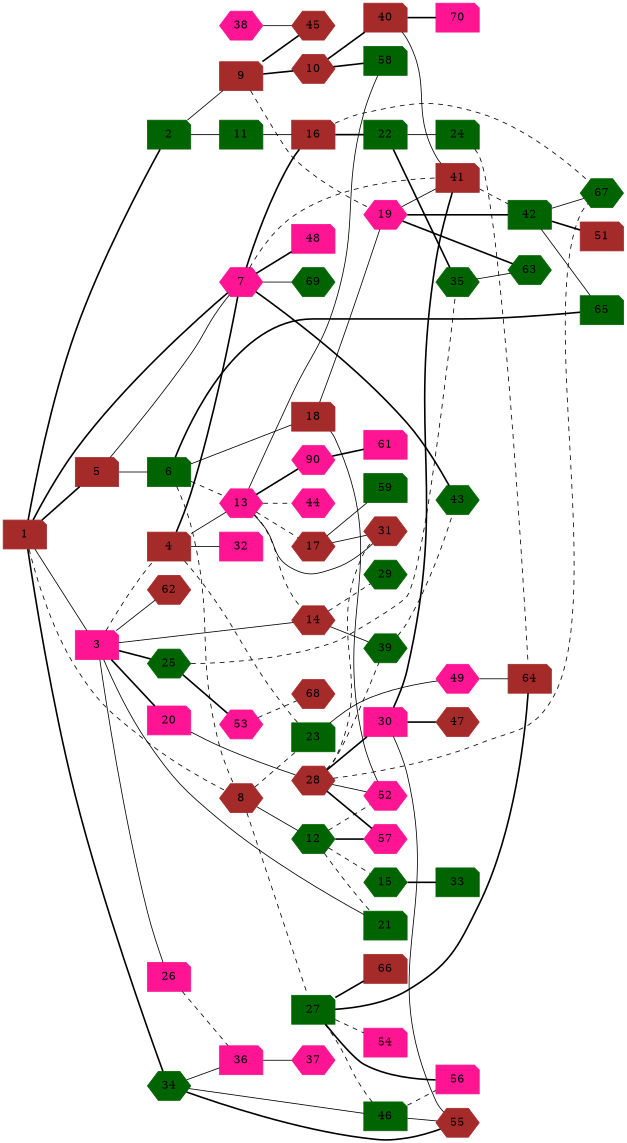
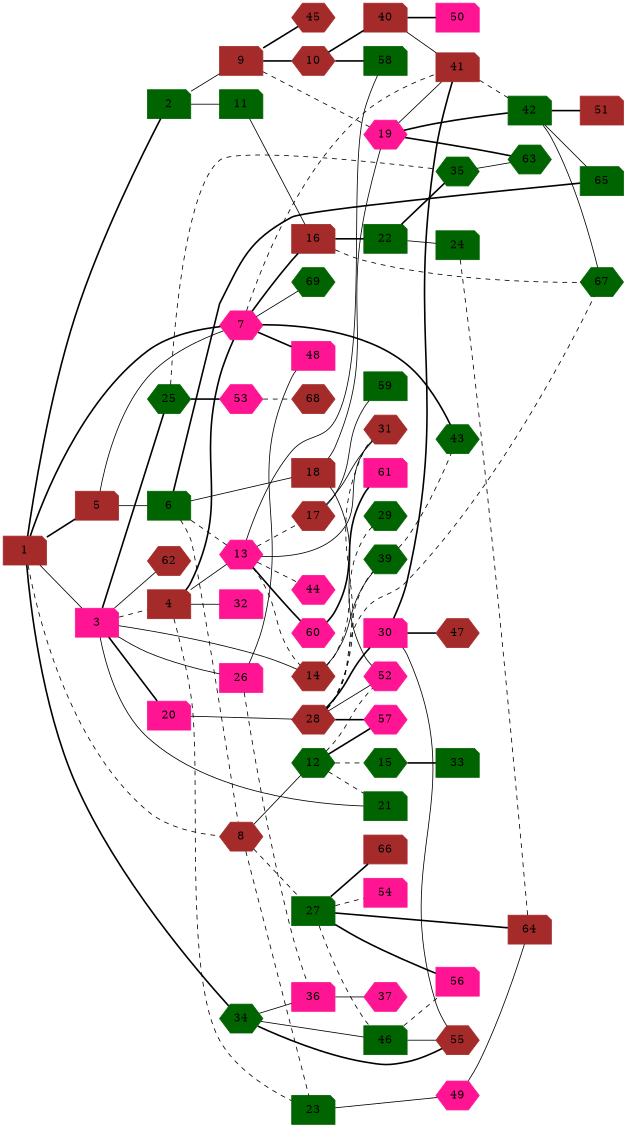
(458, 18) -> (458, 18)
(241, 26) -> none
(313, 460) -> (313, 633)
none -> (271, 516)
